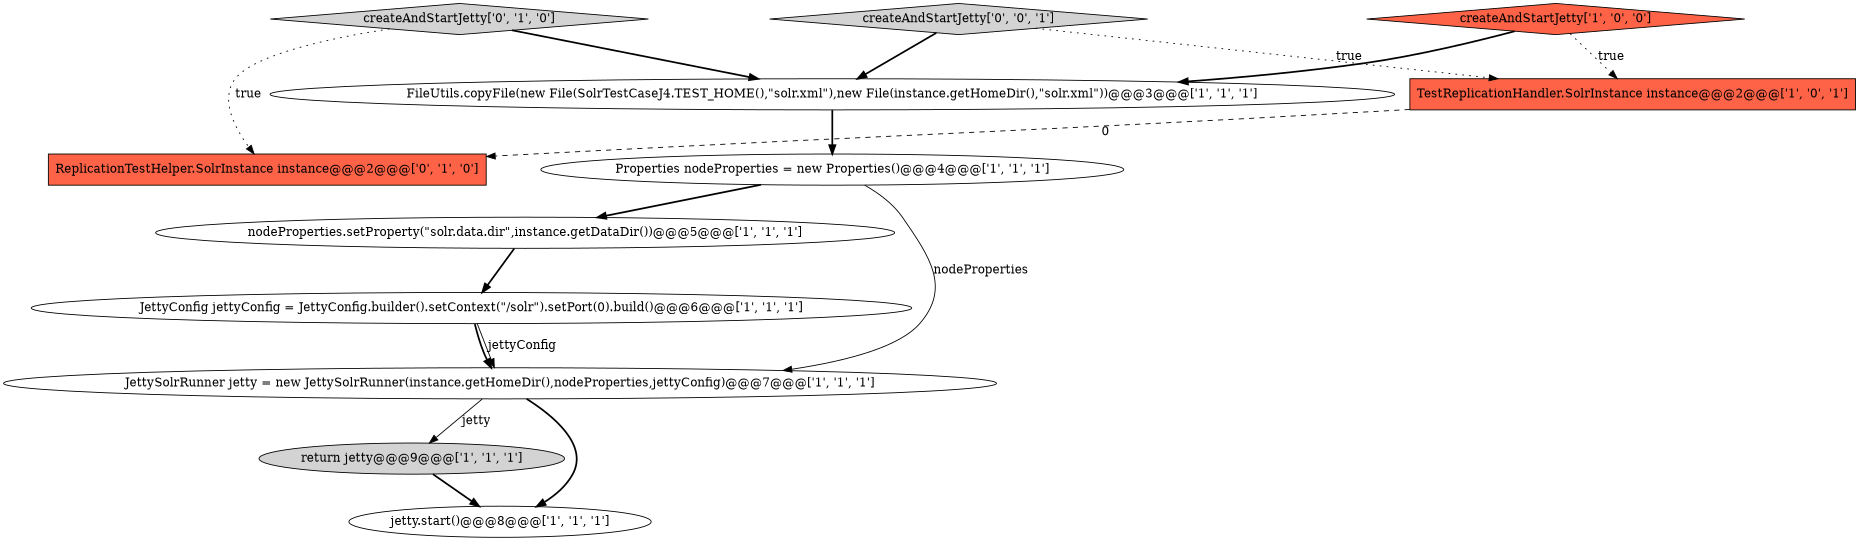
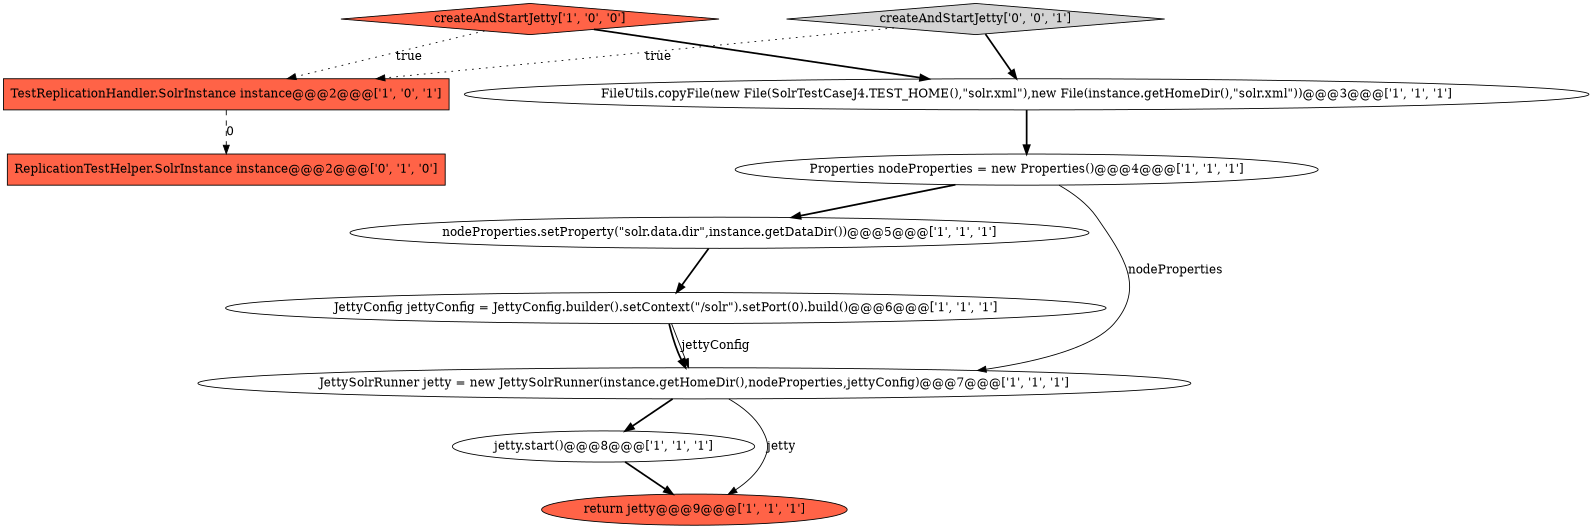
(459, 19) -> none
(412, 459) -> (694, 510)
(452, 488) -> (645, 476)
